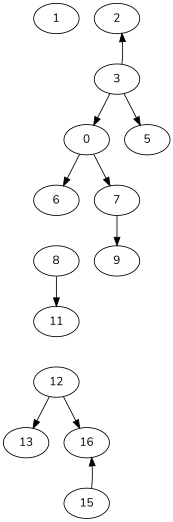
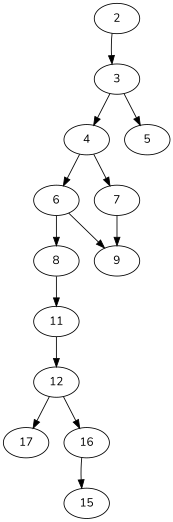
(56, 19) -> none
(123, 53) -> (111, 44)
(87, 140) -> (87, 140)
none -> (56, 226)
none -> (84, 228)
none -> (56, 348)
(26, 443) -> (26, 443)
(92, 477) -> (81, 469)
